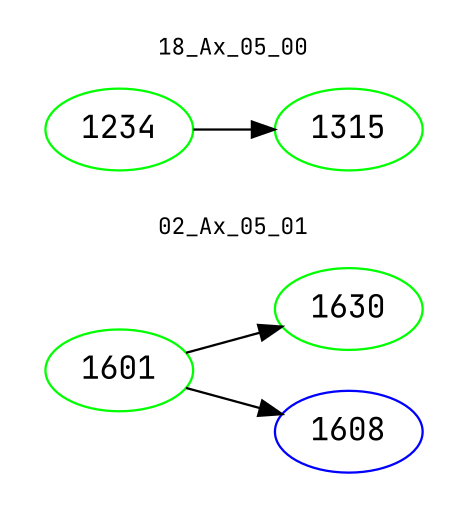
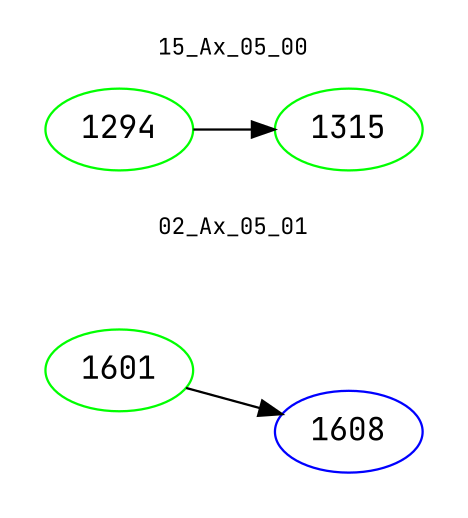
(234, 49) -> (234, 49)
(119, 130) -> (119, 130)
(349, 309) -> none
